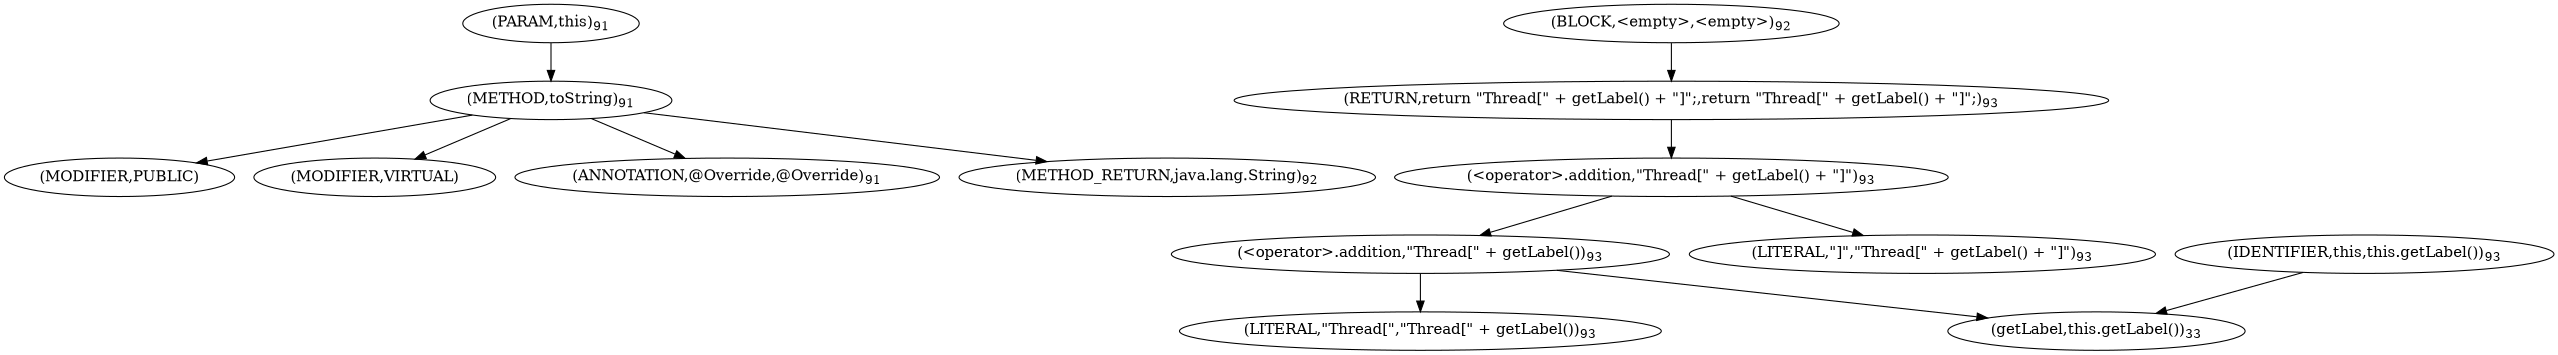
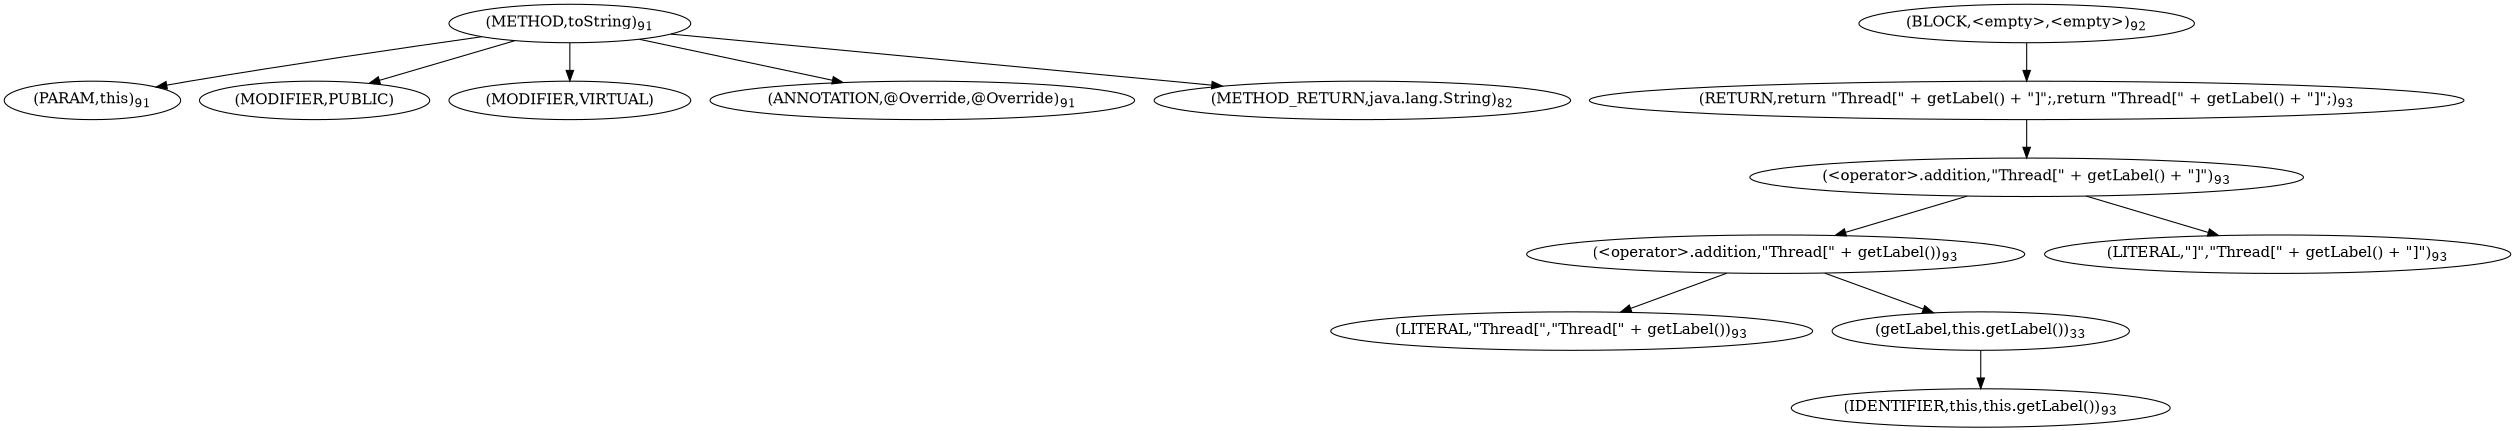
(551, 57) -> (324, 60)
(1310, 176) -> (1505, 99)
(2235, 291) -> (1981, 364)
